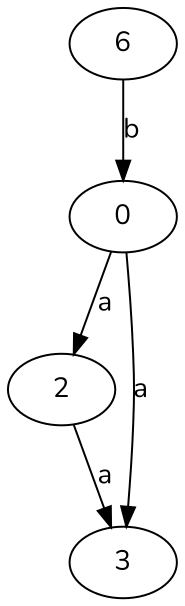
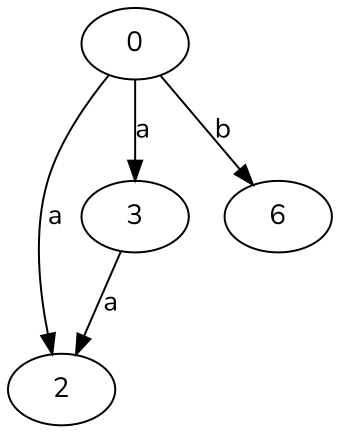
(123, 120) -> (200, 123)
(89, 467) -> (103, 293)
